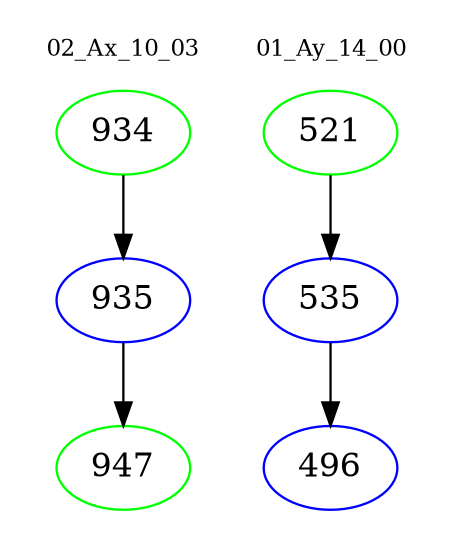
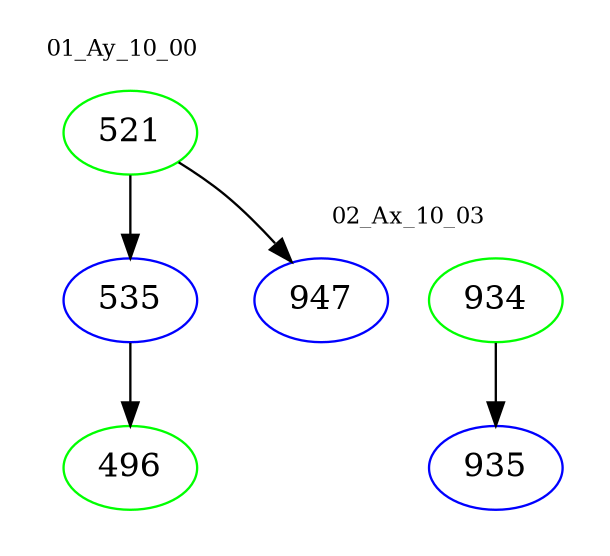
(332, 50) -> (122, 50)
(123, 373) -> (251, 218)
(123, 468) -> (321, 300)
(331, 468) -> (130, 468)
